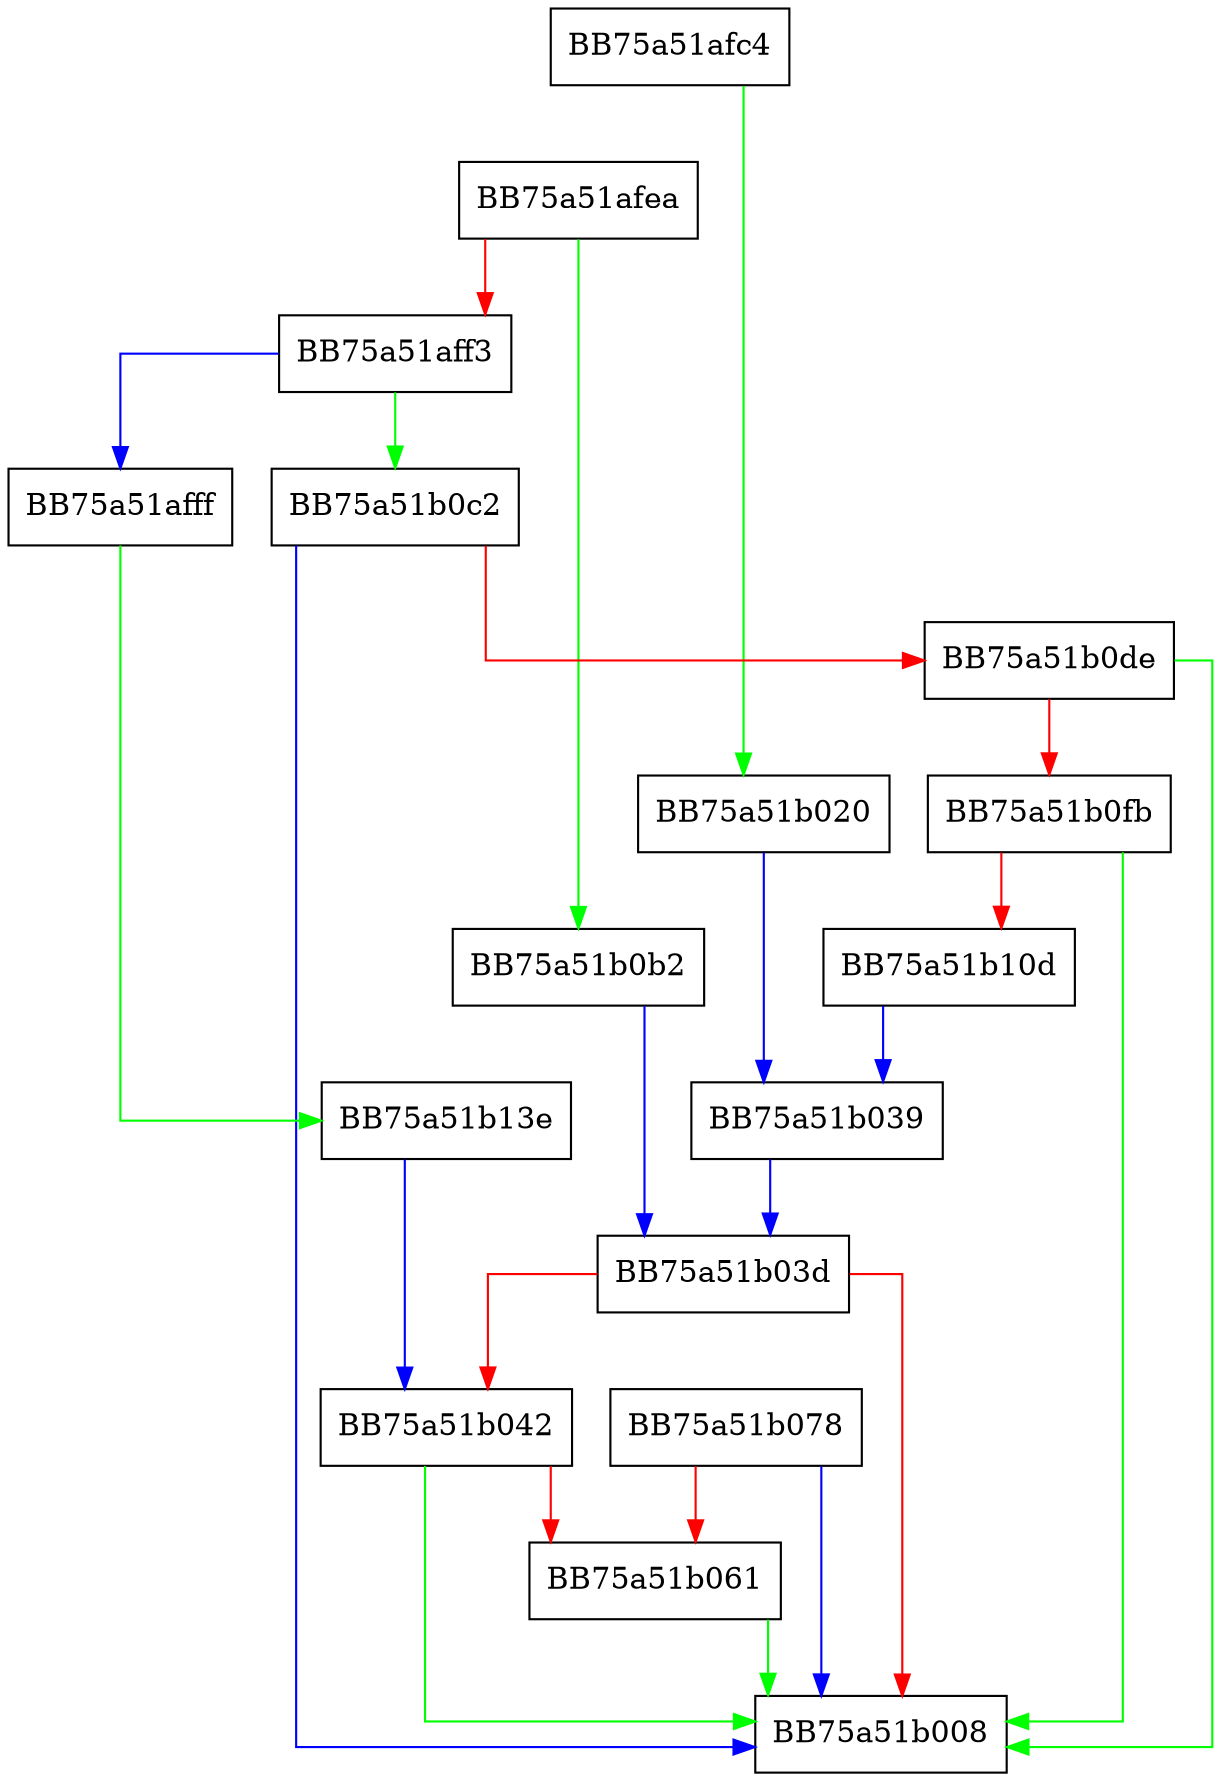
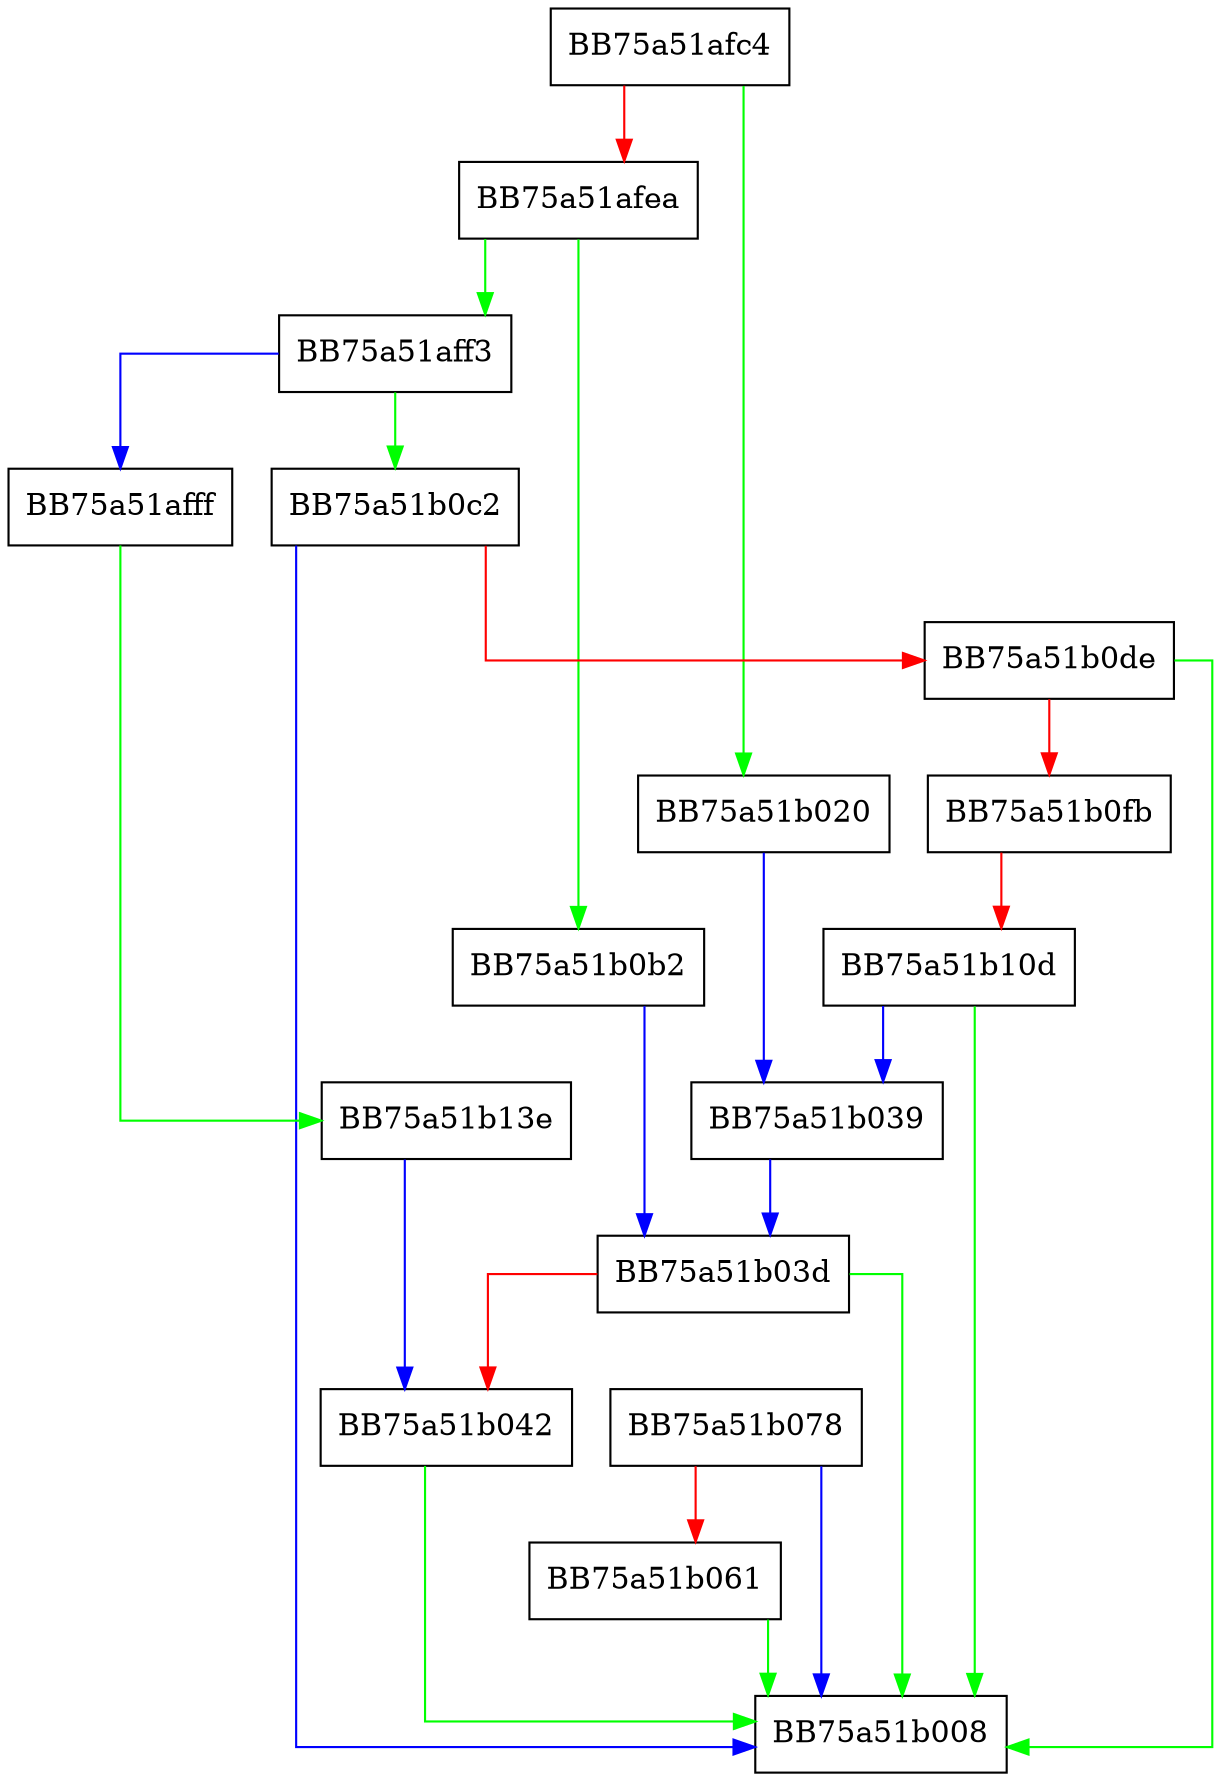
none -> (624, 113)
(485, 266) -> (485, 266)
(1123, 1334) -> (975, 1340)
(902, 1448) -> (902, 1448)
(551, 1493) -> none
